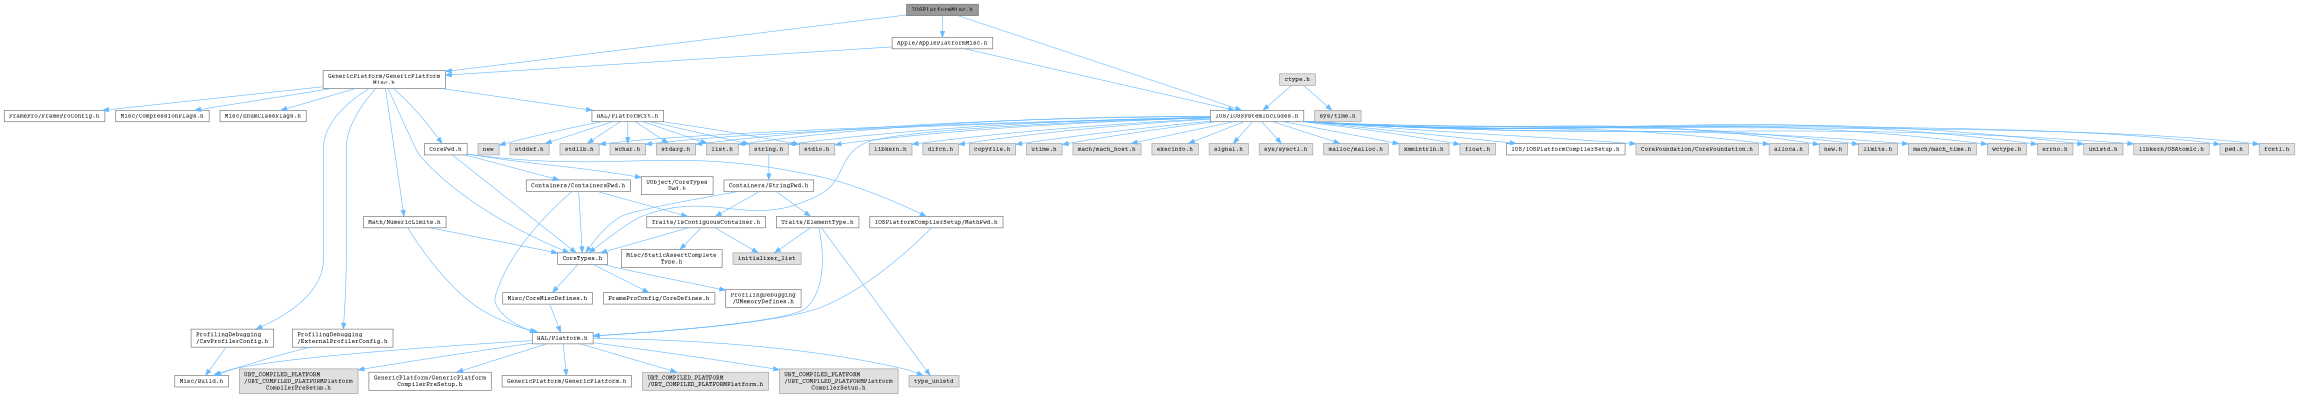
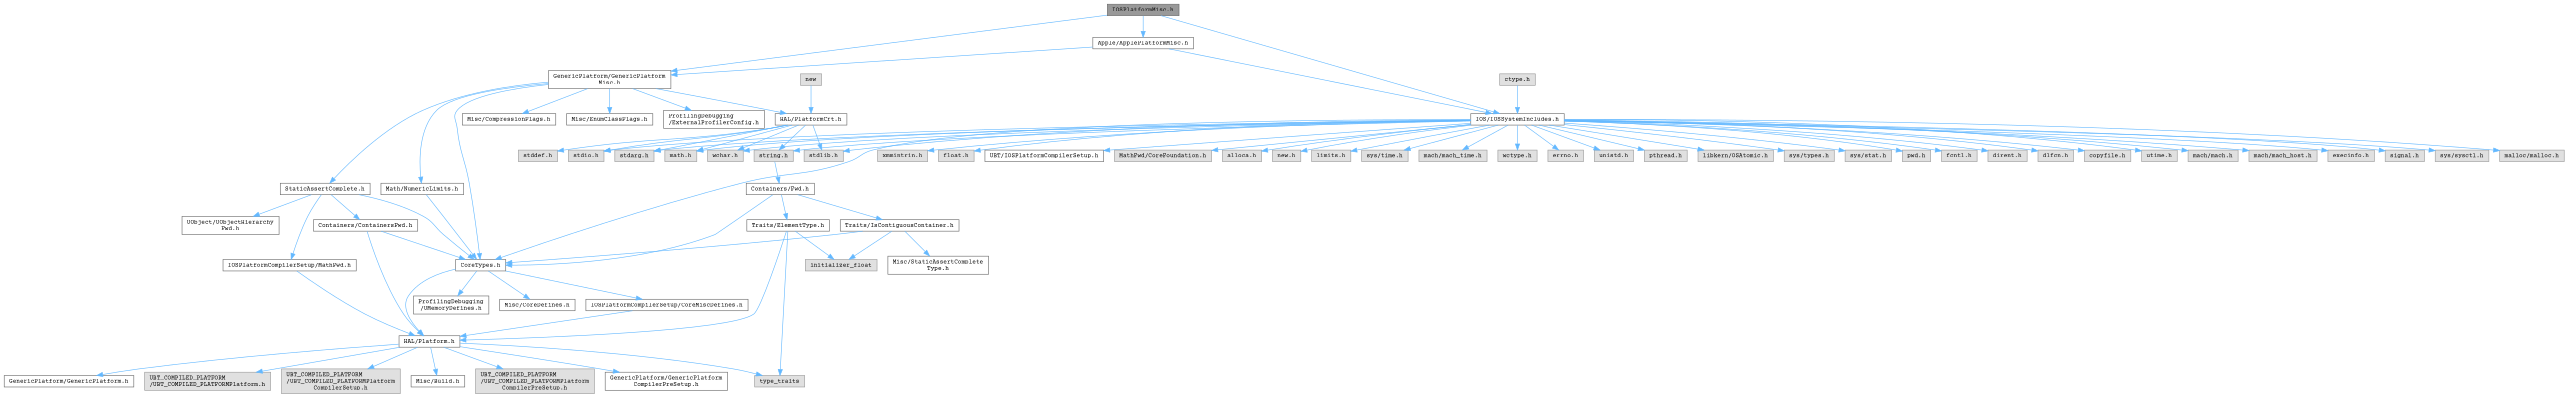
(1315, 96) -> (1454, 137)
(55, 116) -> none
(553, 132) -> (811, 96)
(446, 149) -> (325, 189)
(722, 149) -> (681, 156)
(891, 149) -> (2008, 156)
(1566, 149) -> (1044, 156)
(1697, 149) -> (1163, 156)
none -> (1666, 156)
none -> (1809, 156)
none -> (1868, 156)
none -> (2213, 156)
(677, 186) -> (231, 225)
(769, 186) -> (780, 189)
(639, 203) -> none
(767, 259) -> (841, 265)
(460, 293) -> (413, 290)
(548, 298) -> (667, 305)
(659, 298) -> (537, 305)
(232, 338) -> none
(265, 359) -> none
(934, 381) -> (780, 381)
